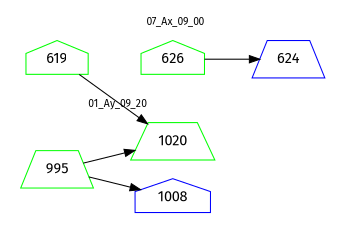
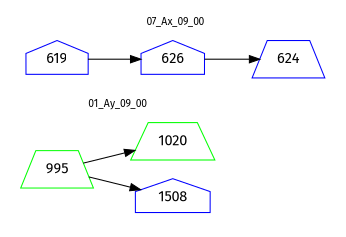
(57, 59) -> (57, 59)
(173, 59) -> (173, 59)
(117, 101) -> (109, 59)
(118, 104) -> (118, 104)
(173, 197) -> (173, 197)
